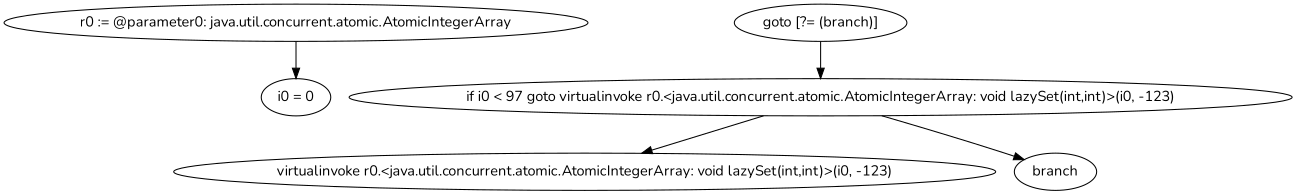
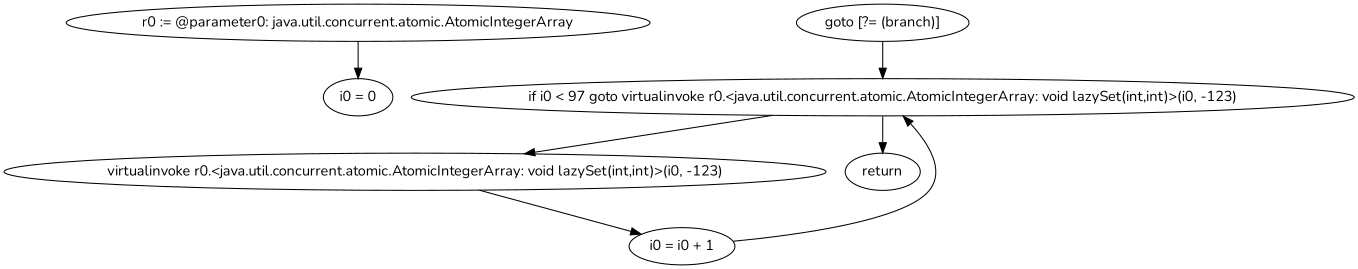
(1056, 172) -> (883, 172)
none -> (682, 246)
